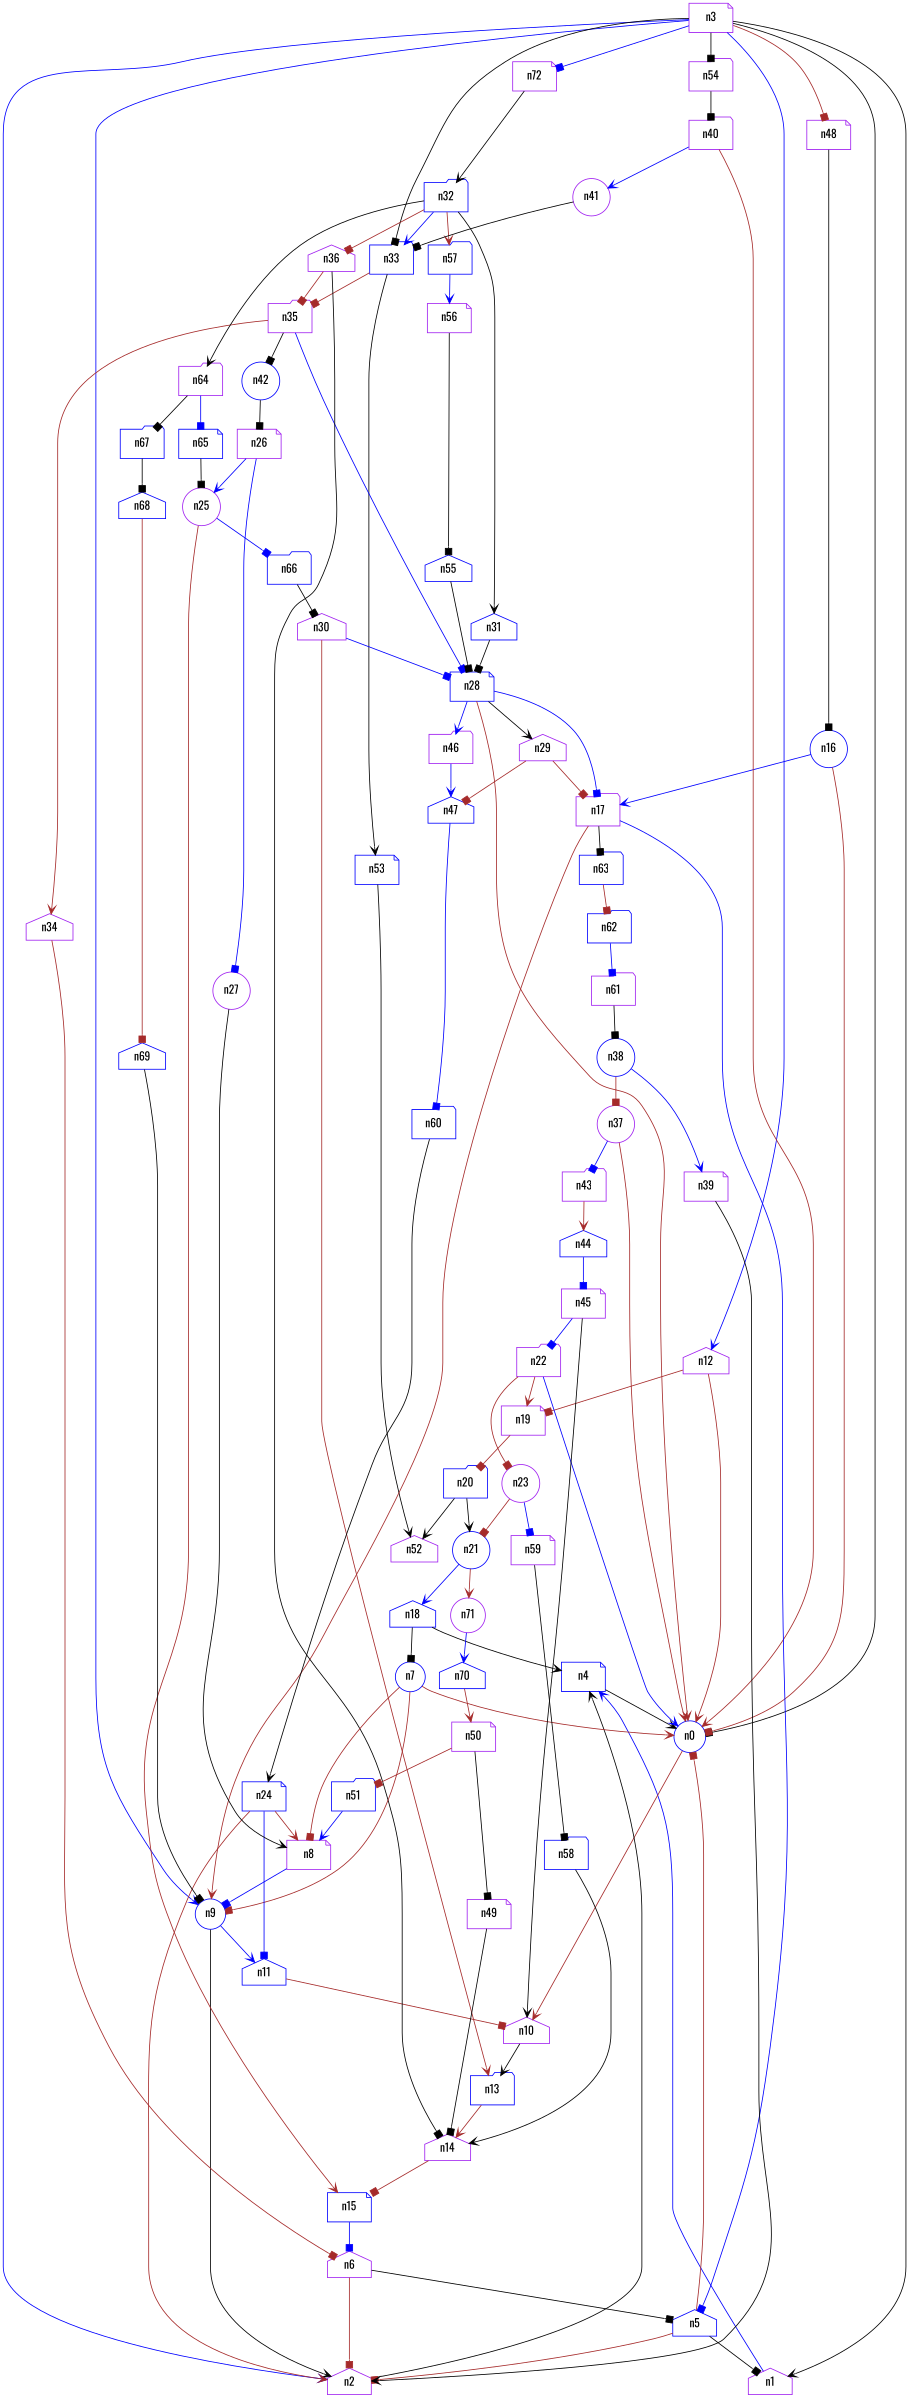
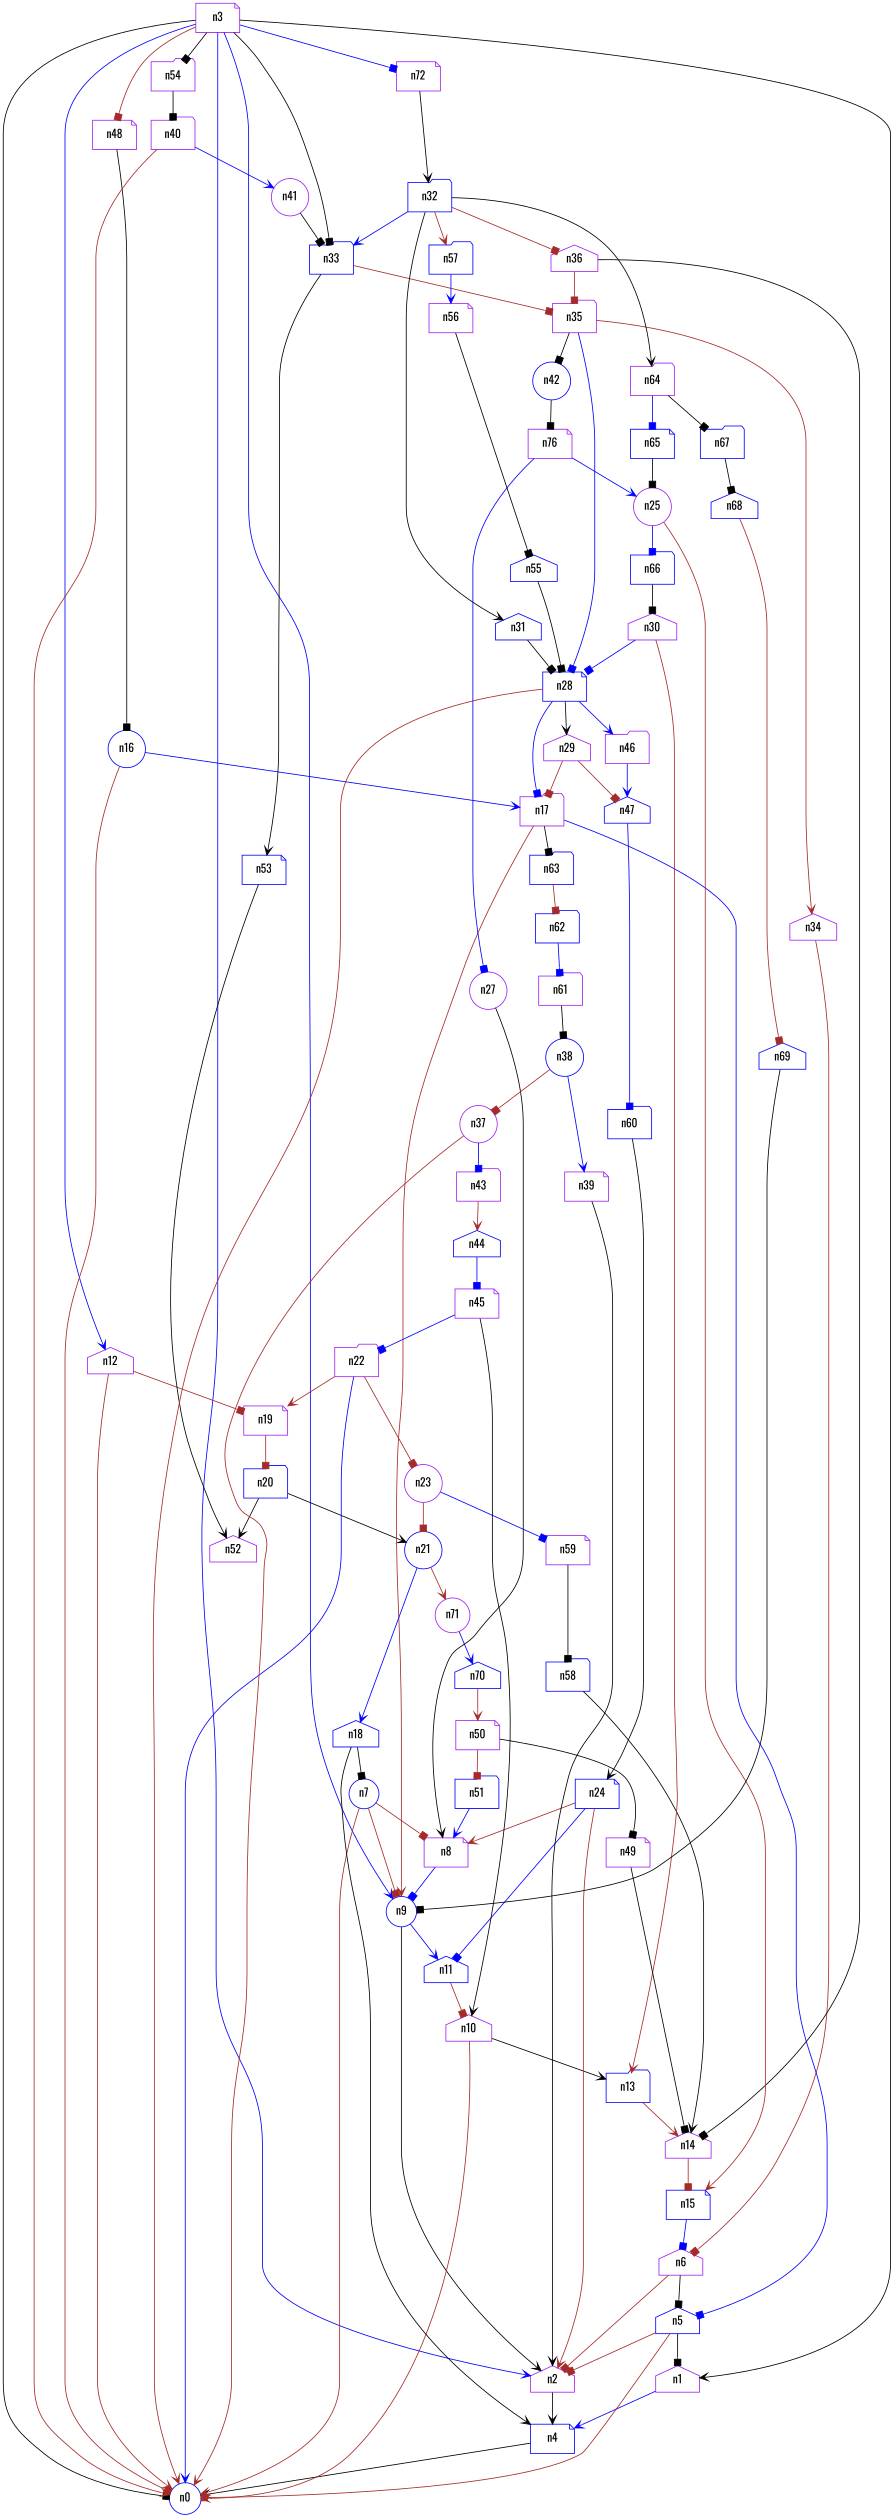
(259, 444) -> (550, 444)
(610, 1882) -> (431, 2318)
